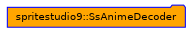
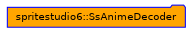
(96, 17) -> (96, 17)
